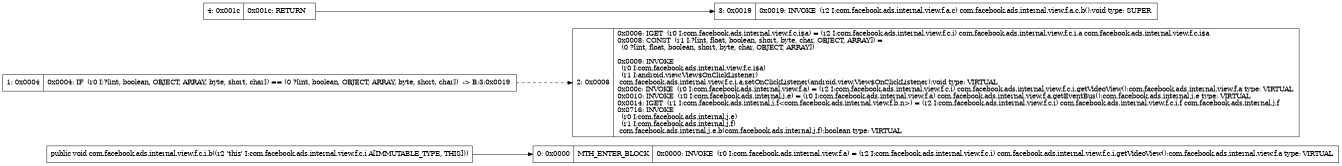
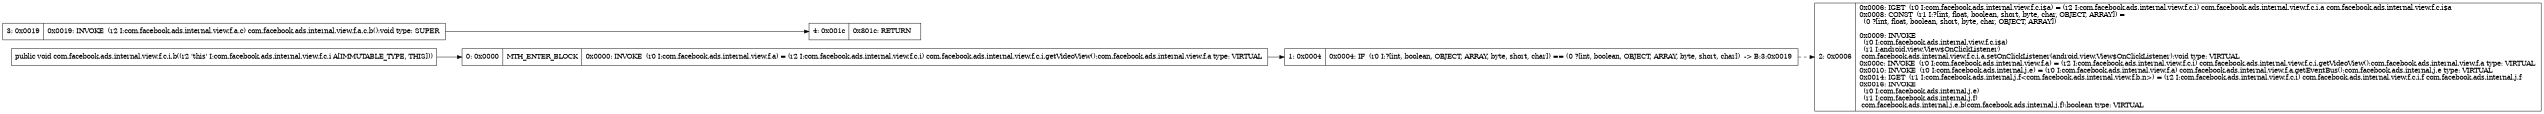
(279, 11) -> (885, 31)
(513, 11) -> (625, 32)
none -> (1274, 57)
(648, 110) -> (1890, 85)
